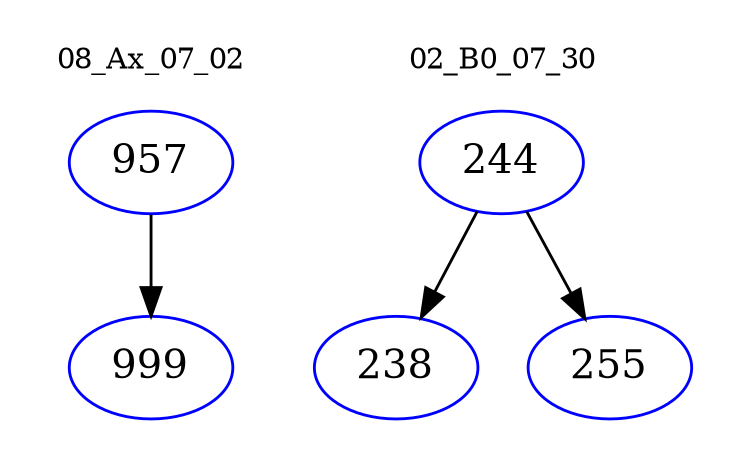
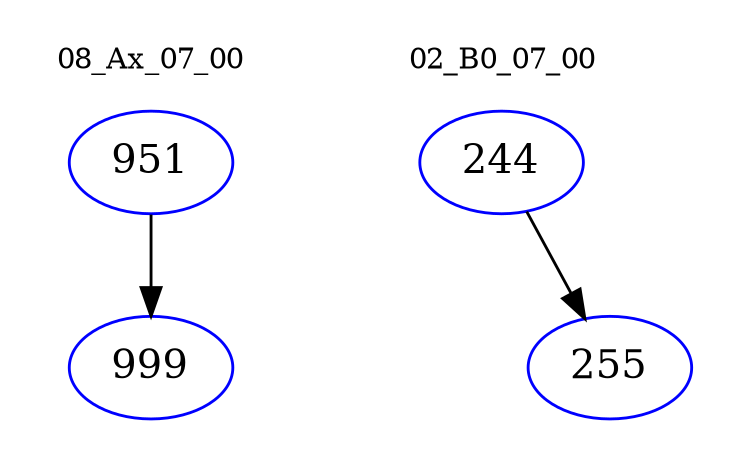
(151, 61) -> (151, 61)
(503, 61) -> (503, 61)
(151, 162) -> (151, 162)
(396, 368) -> none
